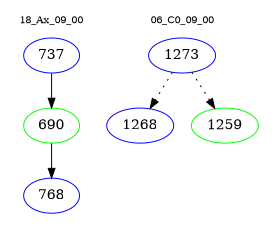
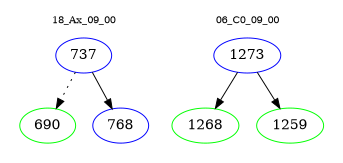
(52, 86) -> (68, 86)
(164, 86) -> (229, 86)
(201, 86) -> (266, 86)
(140, 126) -> (205, 126)
(52, 156) -> (100, 86)
